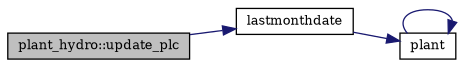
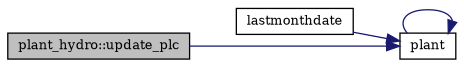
(206, 33) -> (288, 46)
